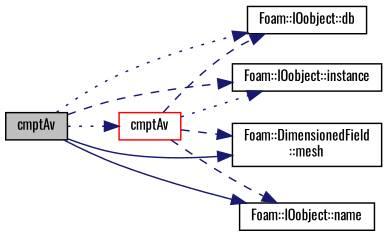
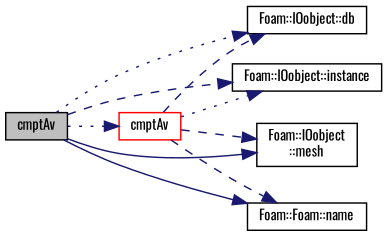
(307, 145) -> (307, 145)
(307, 217) -> (307, 217)
